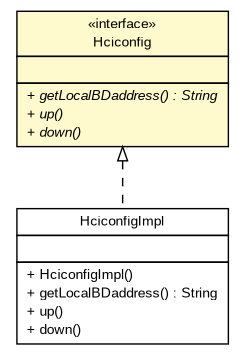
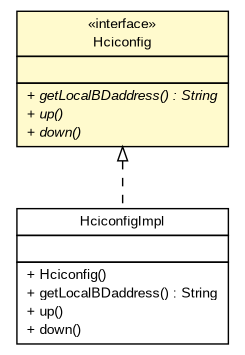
(80, 275) -> (67, 275)
